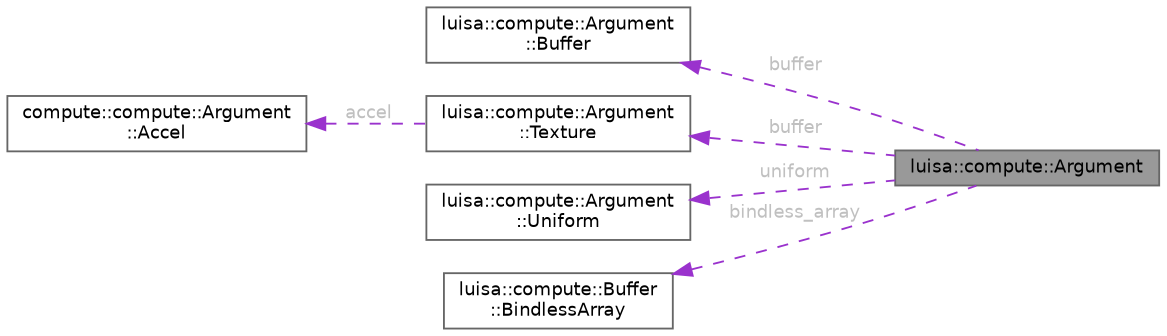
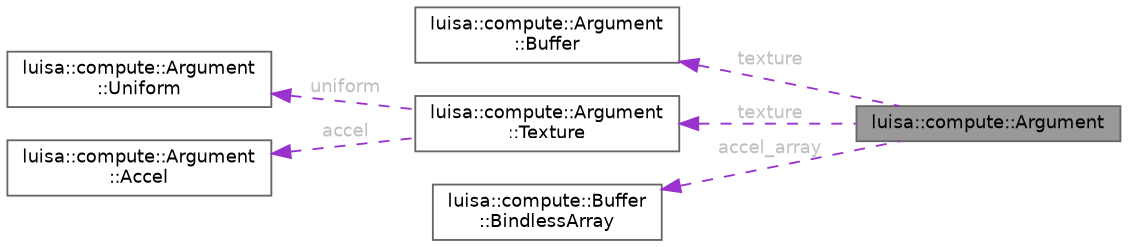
(793, 66) -> (768, 60)
(157, 124) -> (139, 168)
(793, 128) -> (768, 114)
(802, 189) -> (353, 103)
(793, 213) -> (768, 149)
